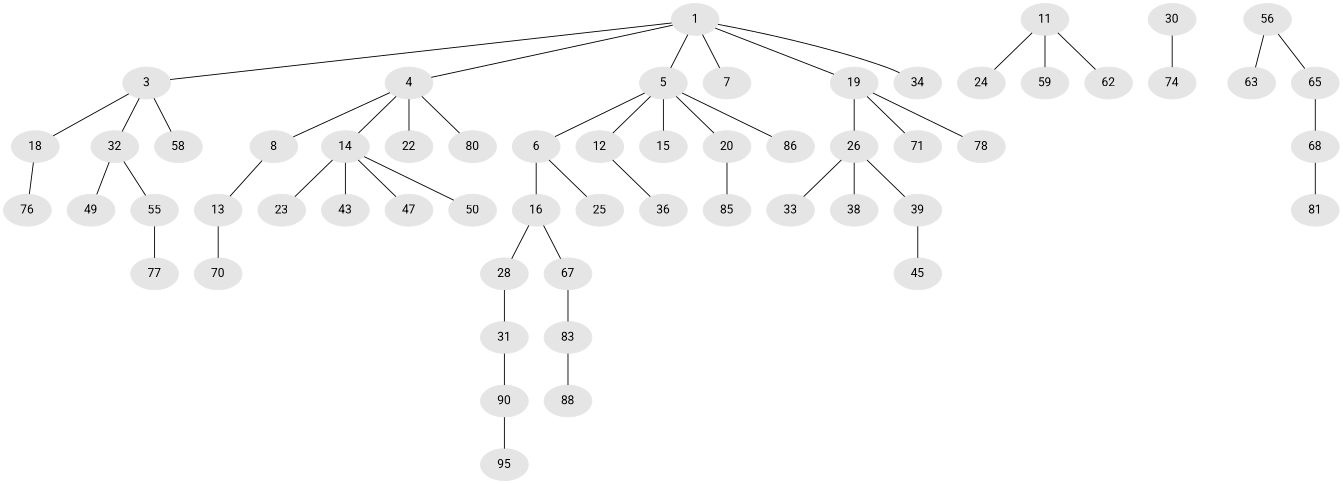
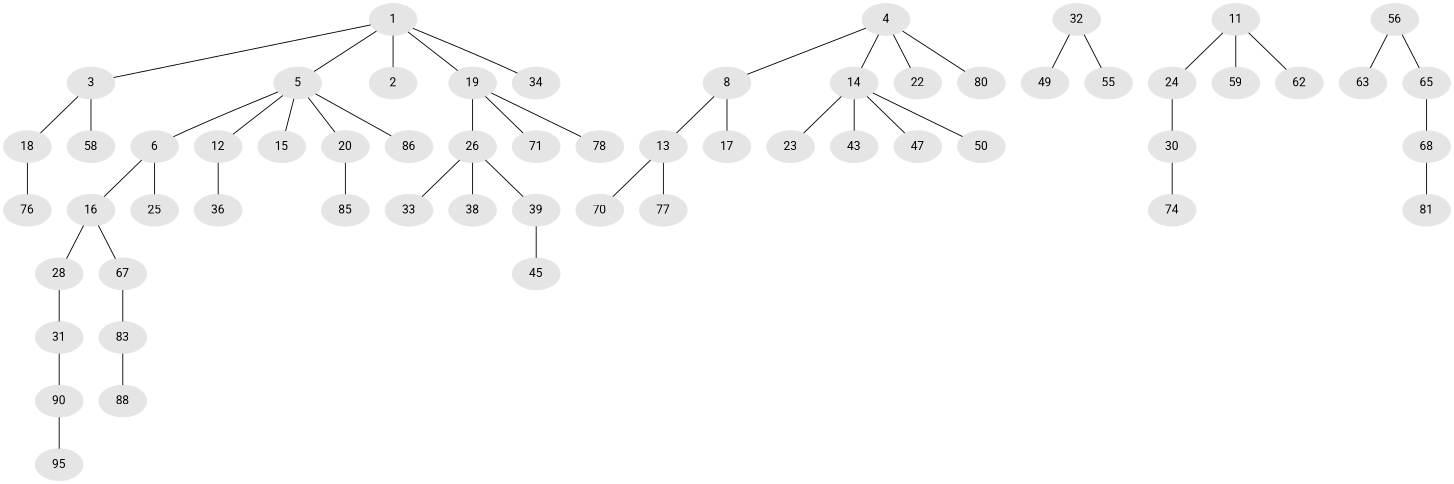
(552, 51) -> none
(727, 83) -> (393, 83)
(131, 115) -> none
none -> (1172, 115)
none -> (727, 147)
(155, 242) -> (663, 179)
